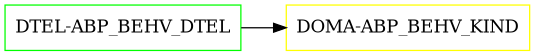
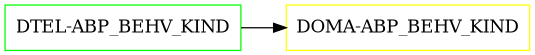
(123, 28) -> (123, 28)
